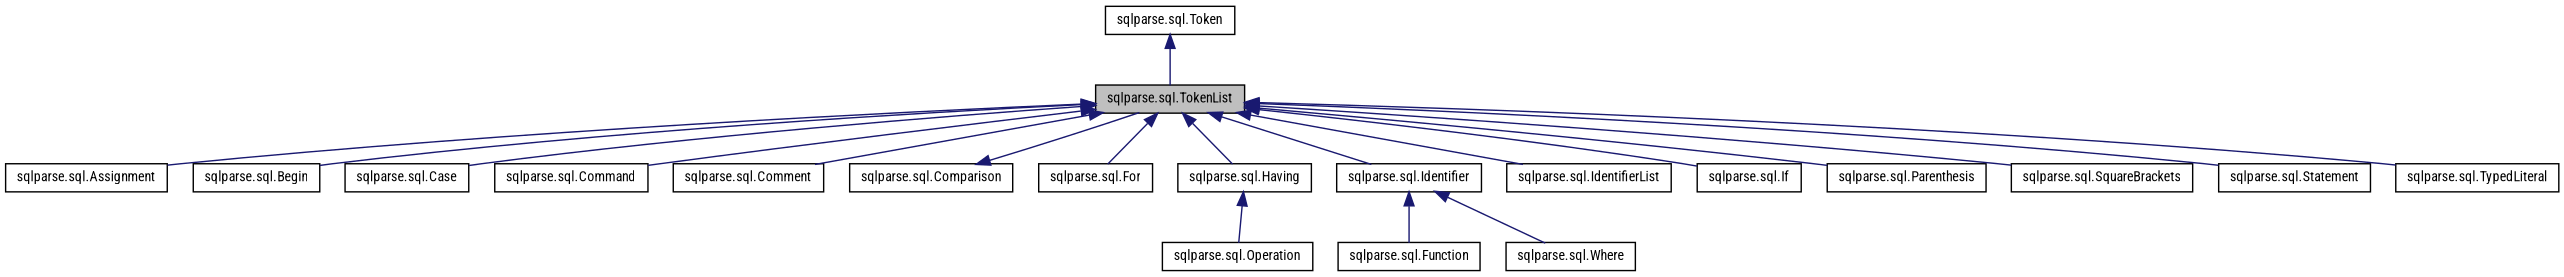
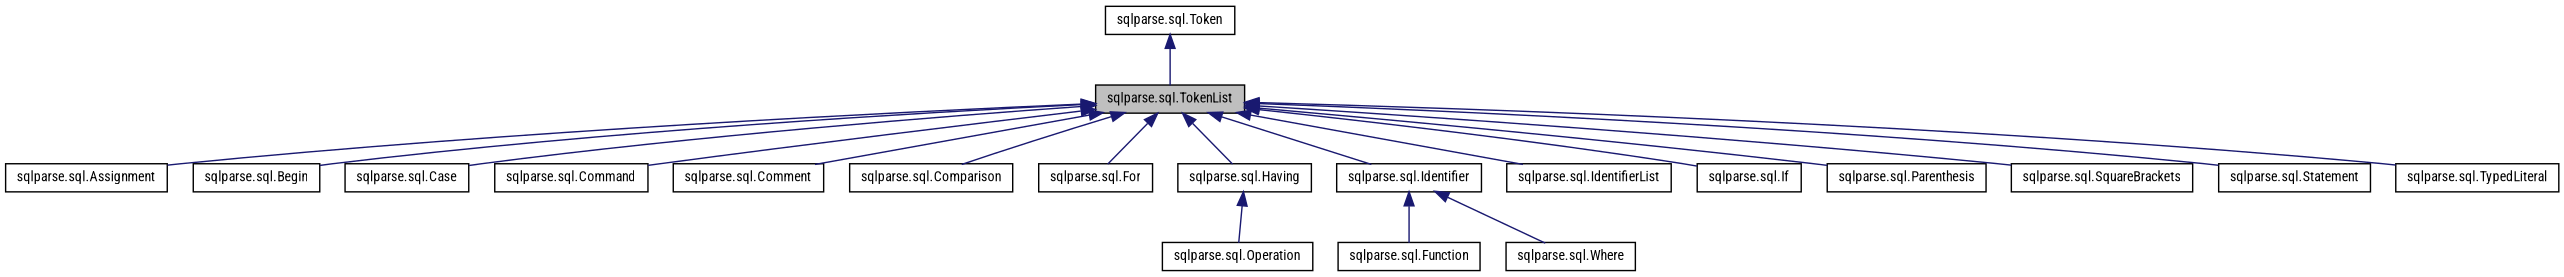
(1065, 137) -> (1036, 140)
